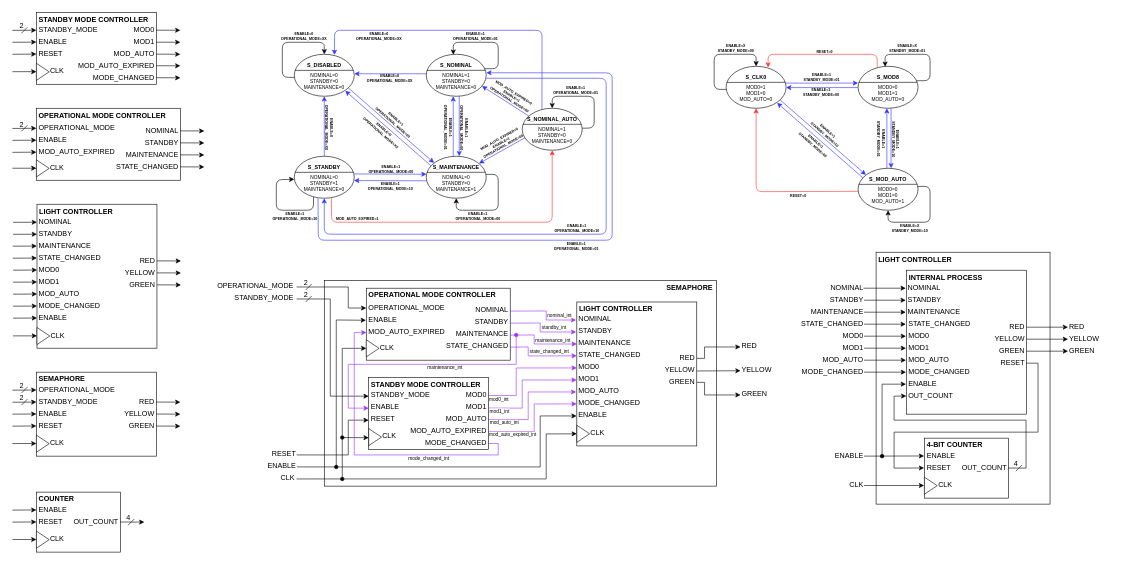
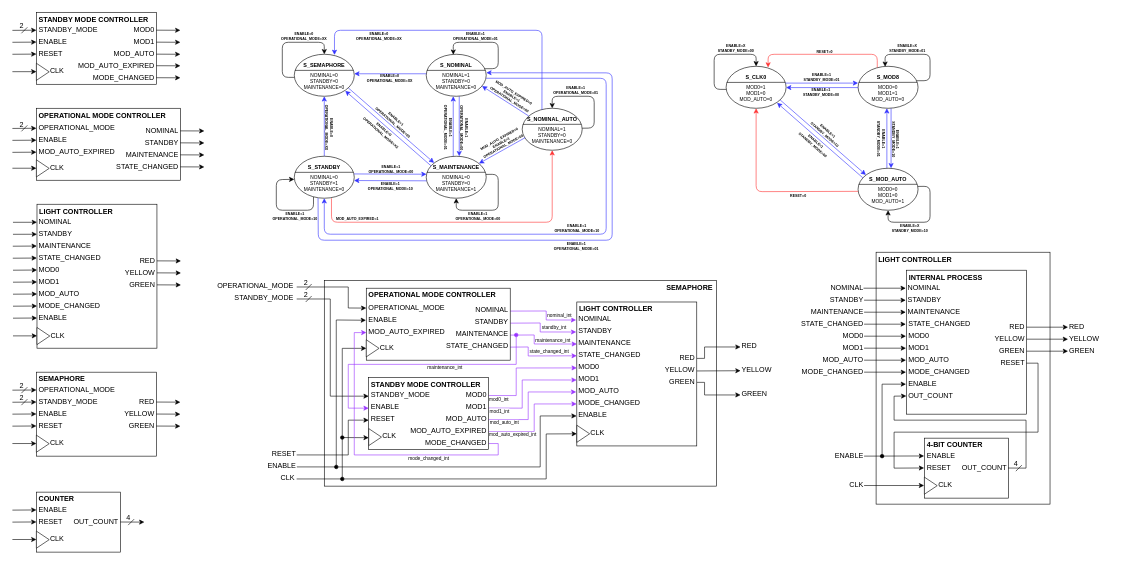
(324, 65) -> (324, 65)
